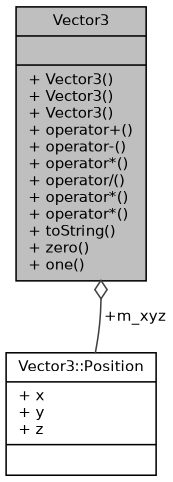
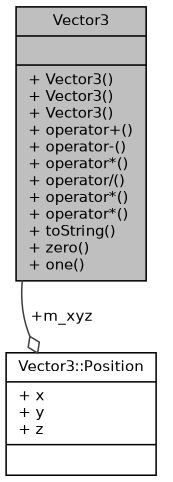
(99, 326) -> (23, 309)
